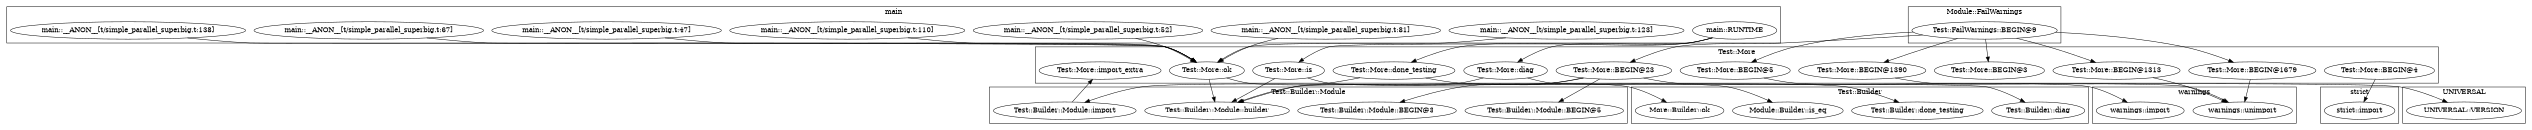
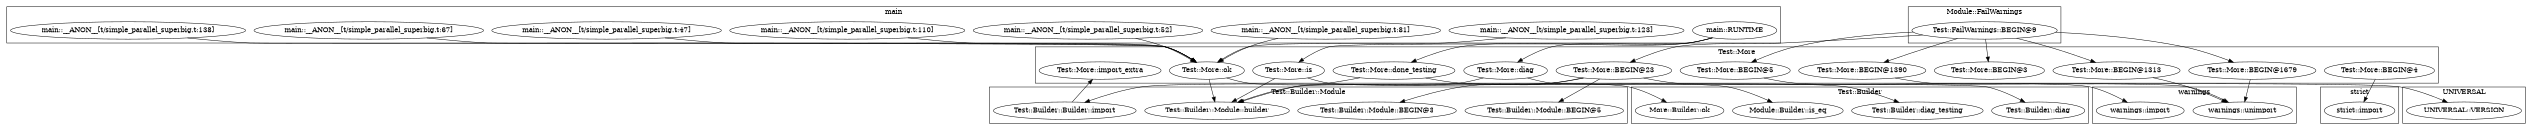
(1065, 111) -> (1065, 111)
(1917, 111) -> (1917, 111)
